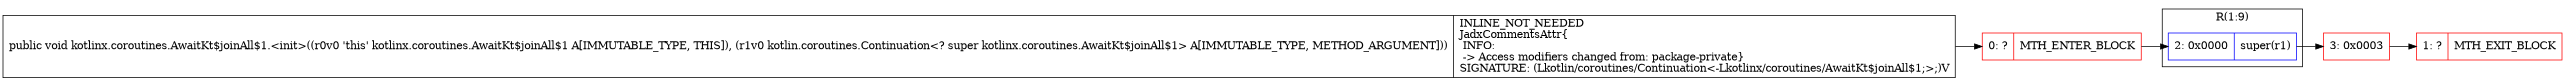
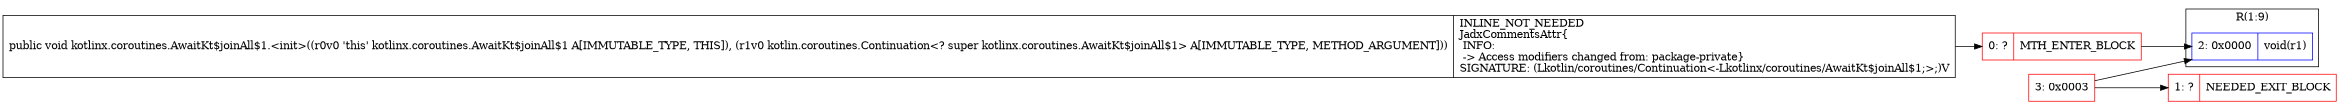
(2265, 46) -> (2285, 46)
(2307, 46) -> (2140, 71)
(2505, 46) -> (2268, 87)
